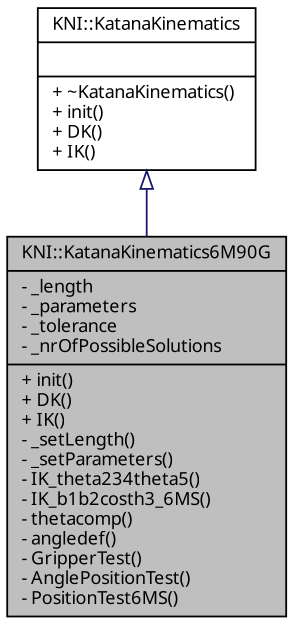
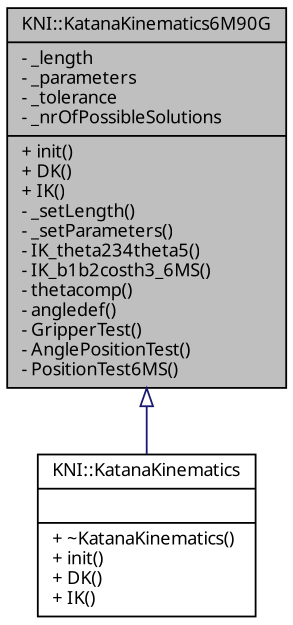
(147, 213) -> (147, 430)
